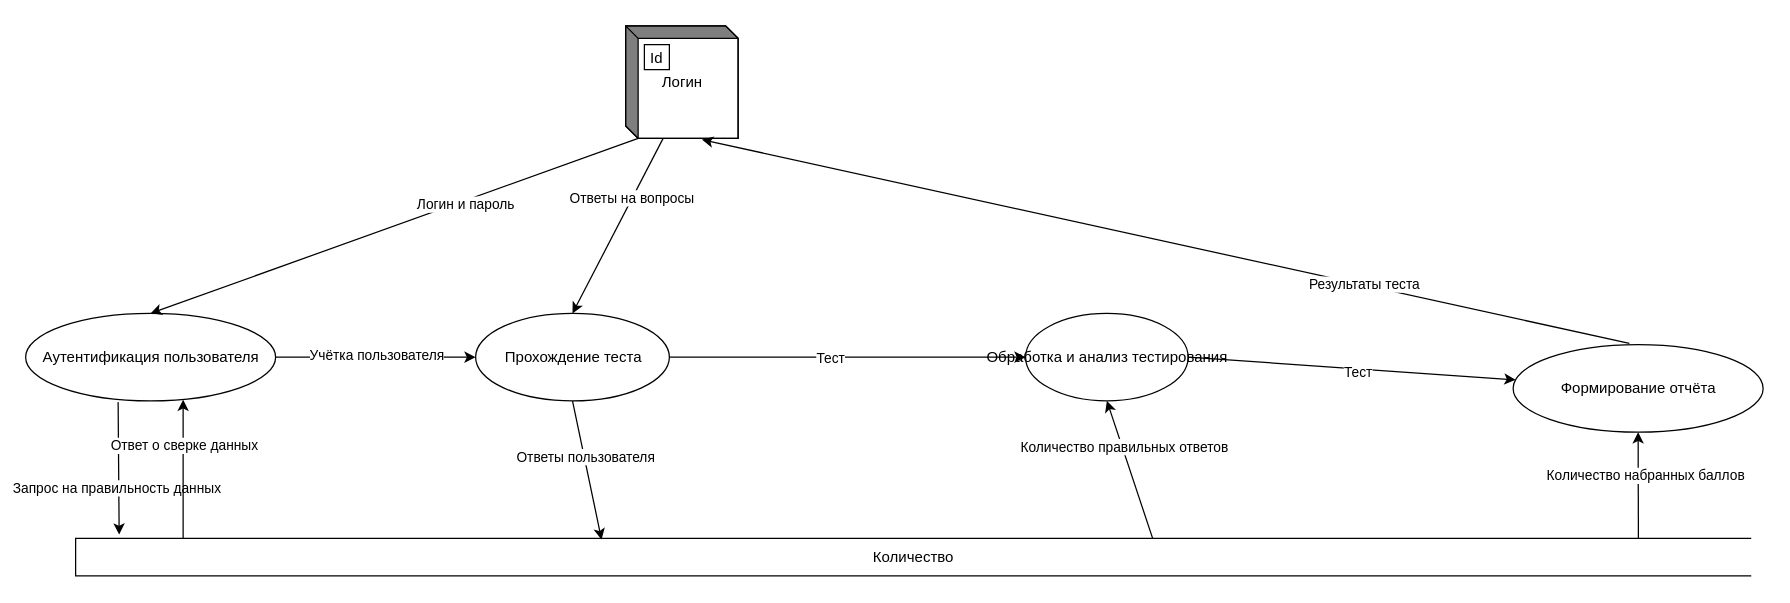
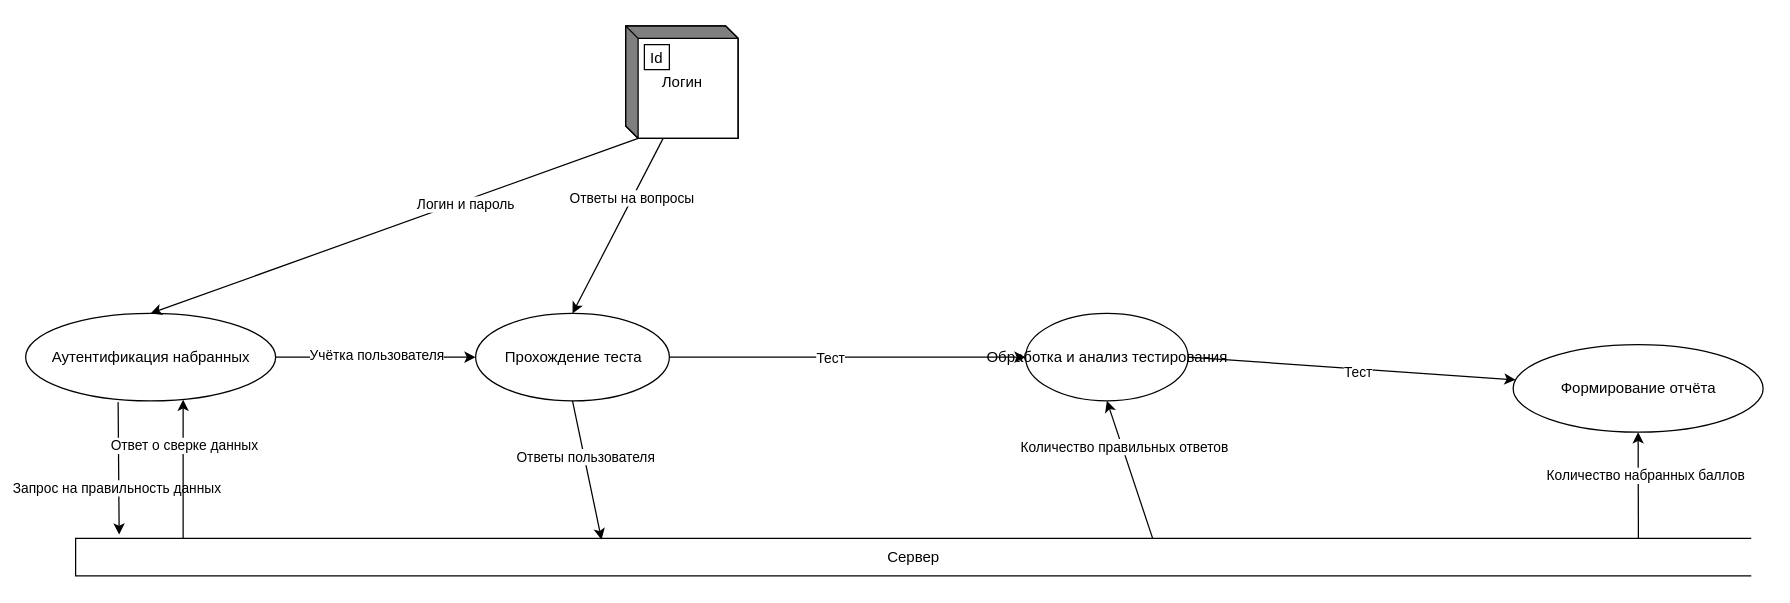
(1018, 209) -> none
(151, 357) -> (151, 357)
(914, 557) -> (914, 557)
